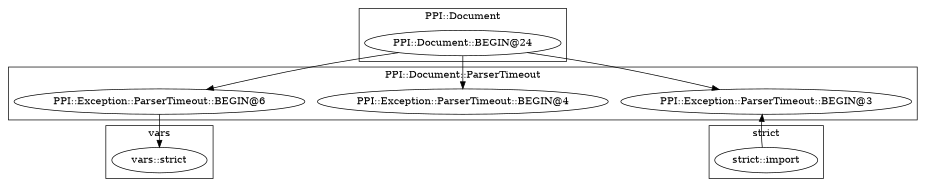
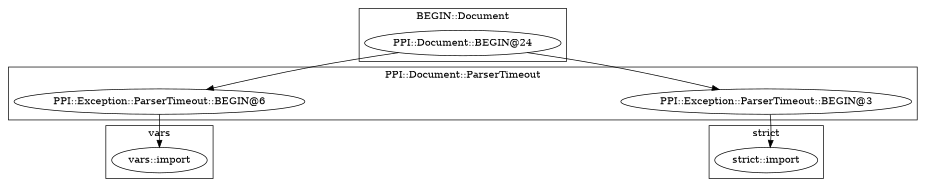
(463, 17) -> (463, 17)
(463, 102) -> none
(762, 134) -> (771, 130)
(159, 160) -> (159, 160)
